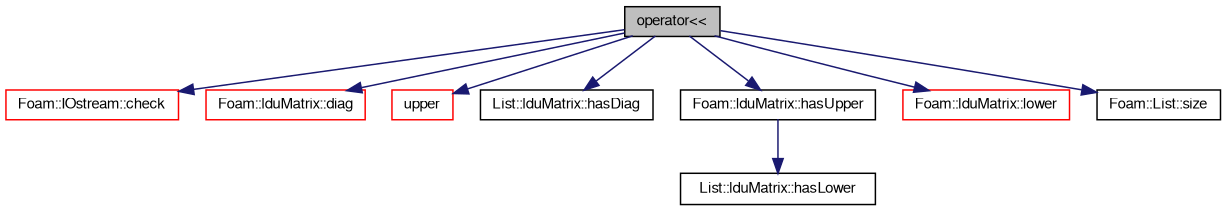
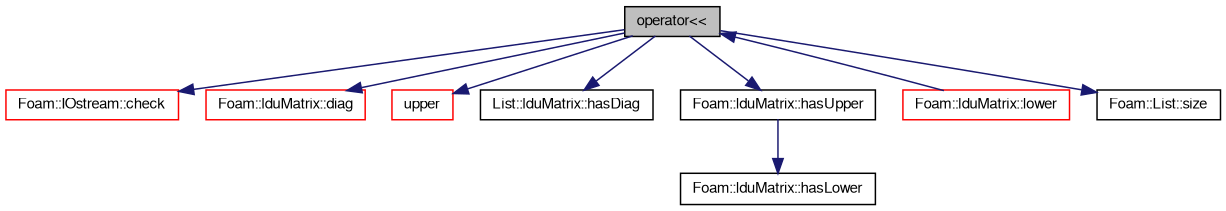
(814, 62) -> (840, 63)
(778, 189) -> (778, 189)
